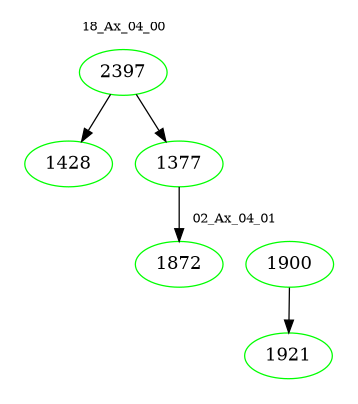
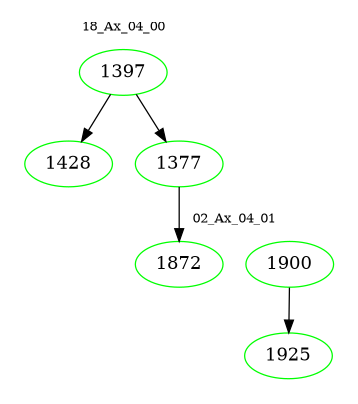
(123, 72) -> (123, 72)
(288, 356) -> (288, 356)
